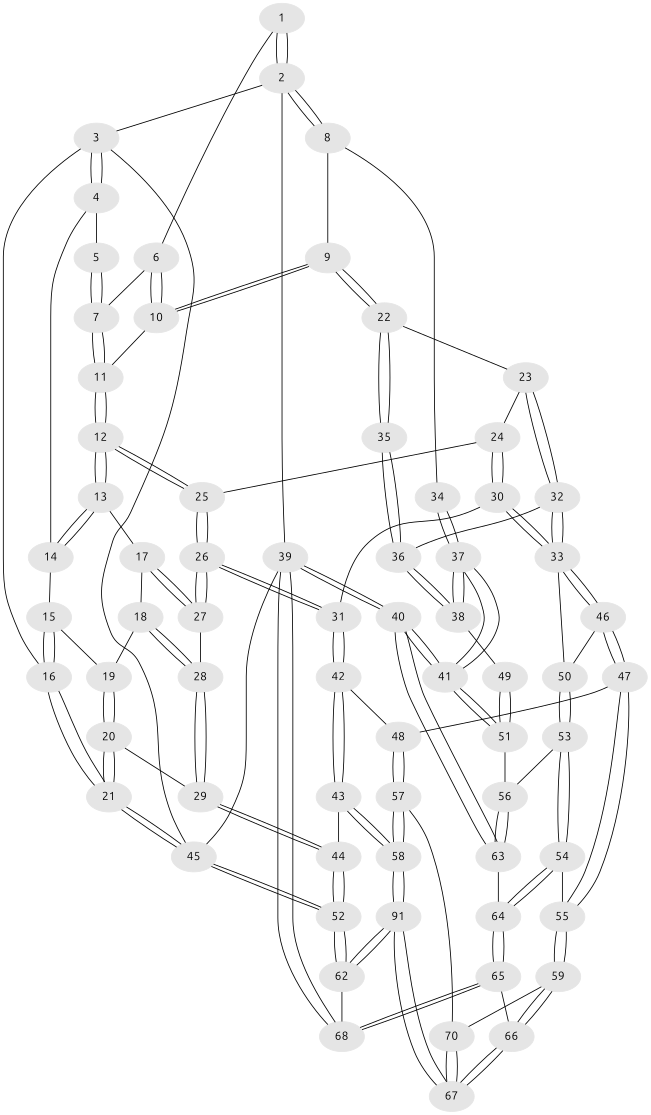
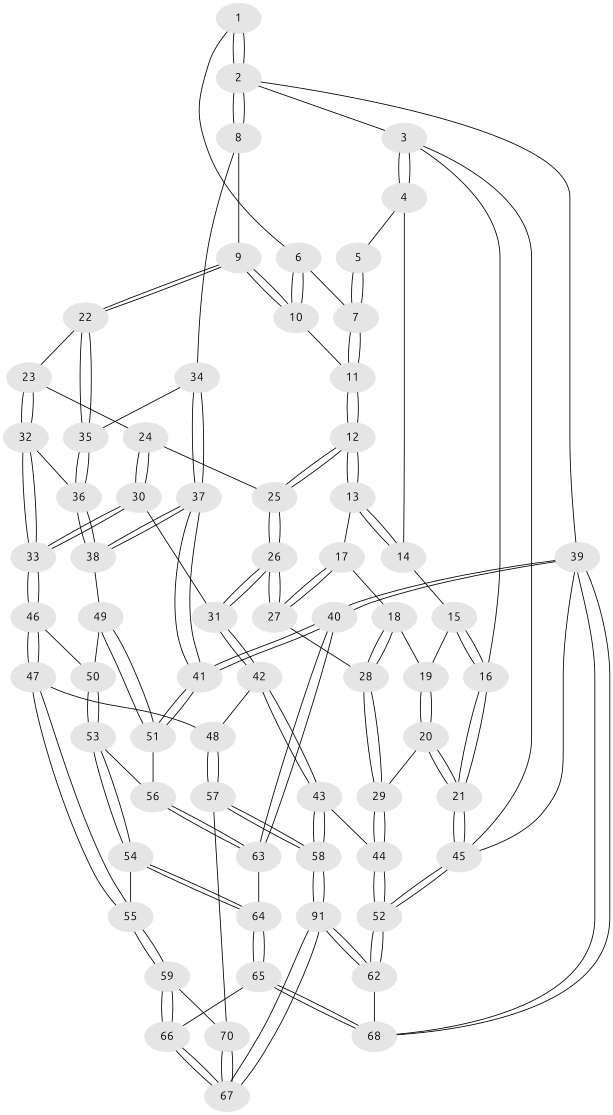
none -> (142, 408)
(561, 617) -> (97, 647)
